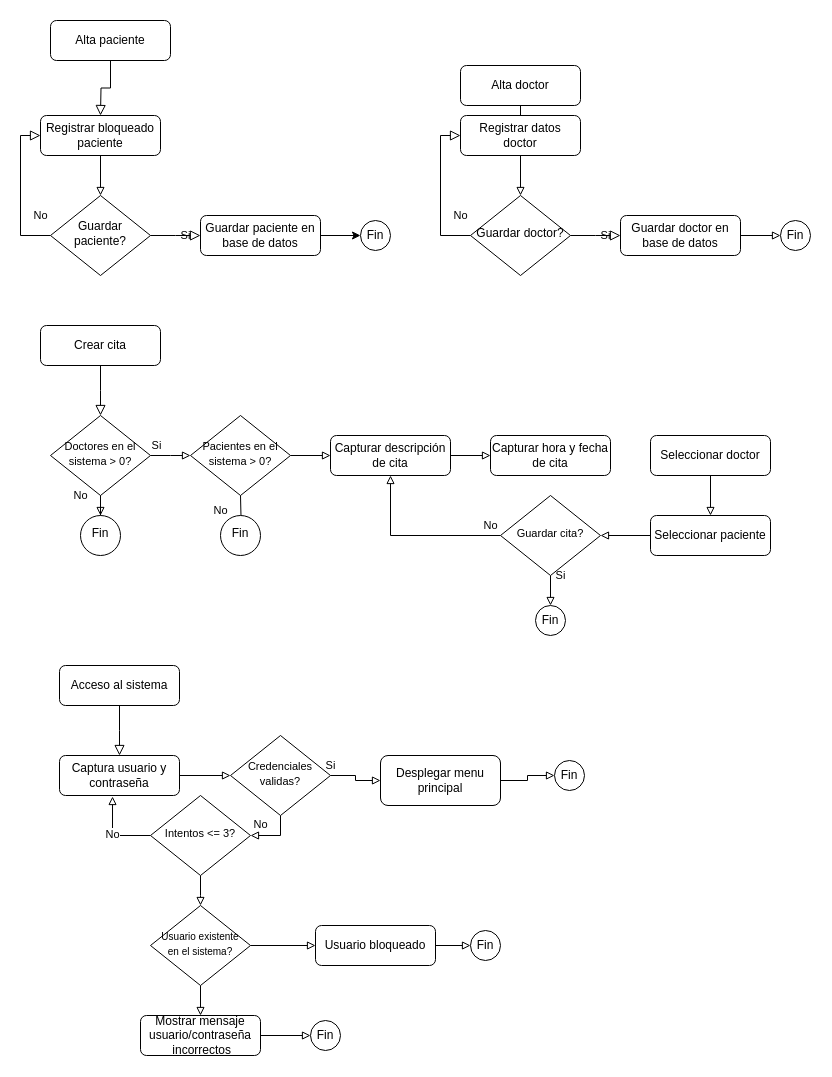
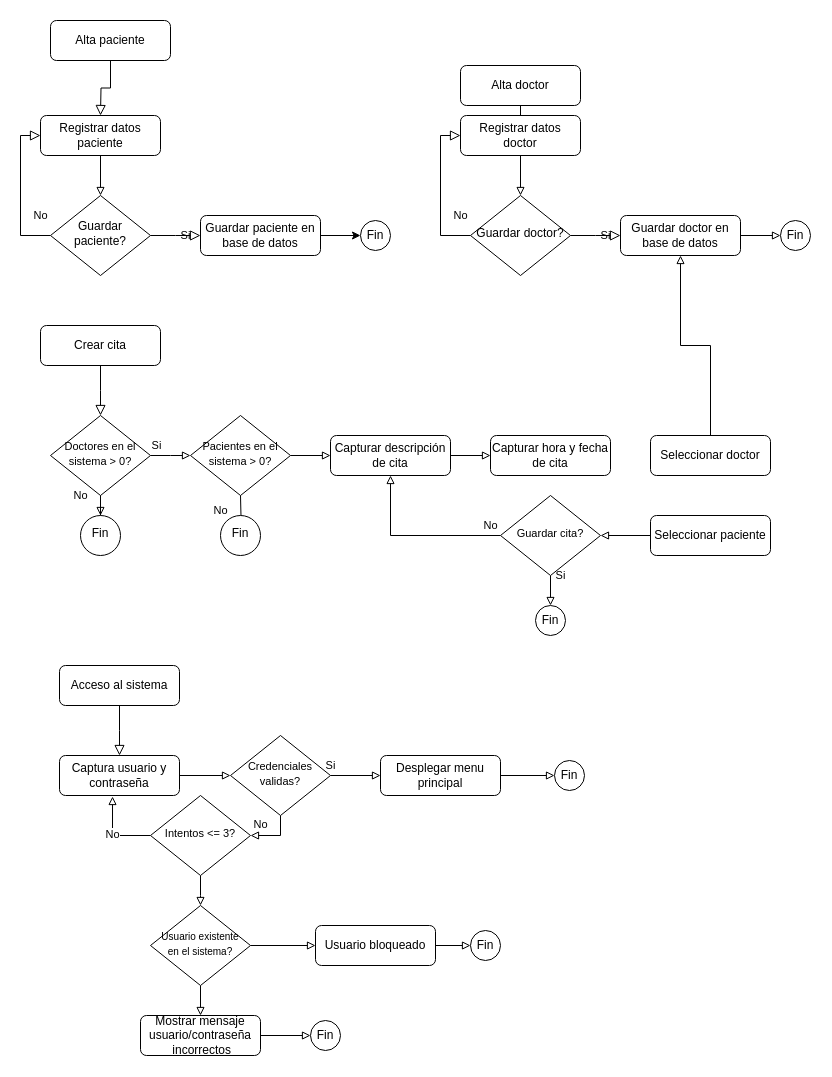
(101, 136) -> (101, 136)
(711, 491) -> (701, 346)
(441, 781) -> (441, 776)
